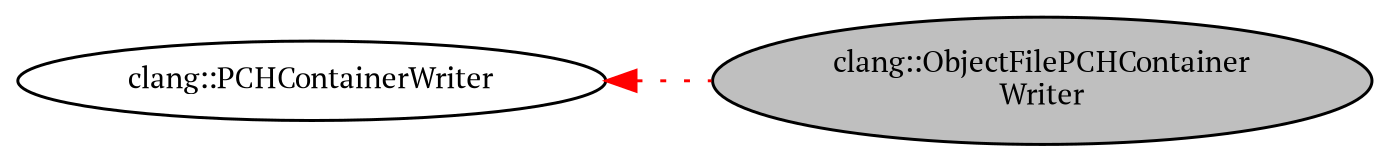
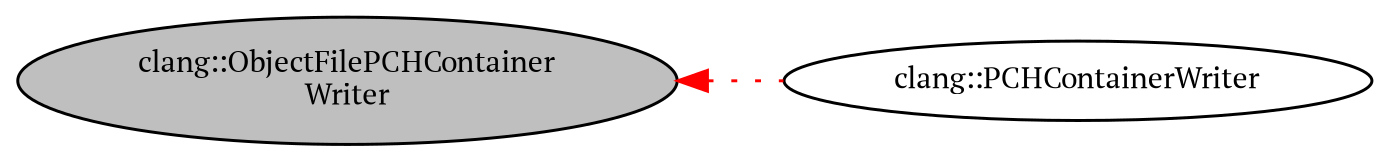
(674, 81) -> (746, 81)
